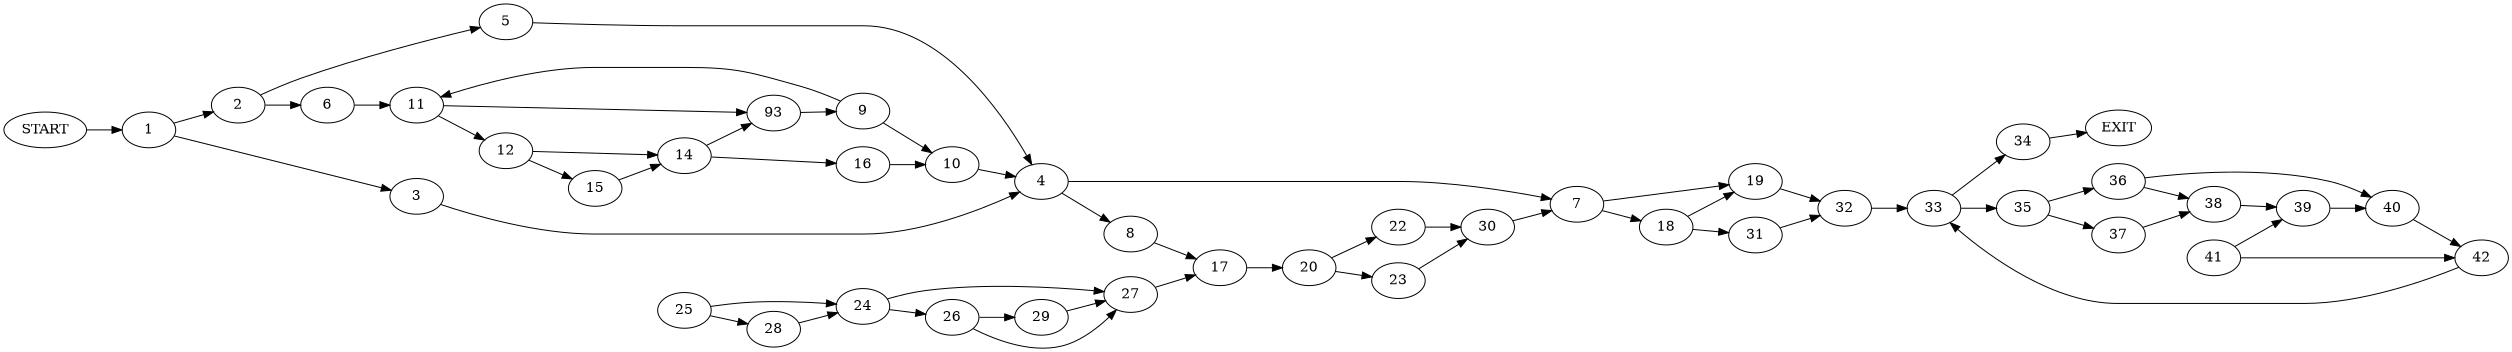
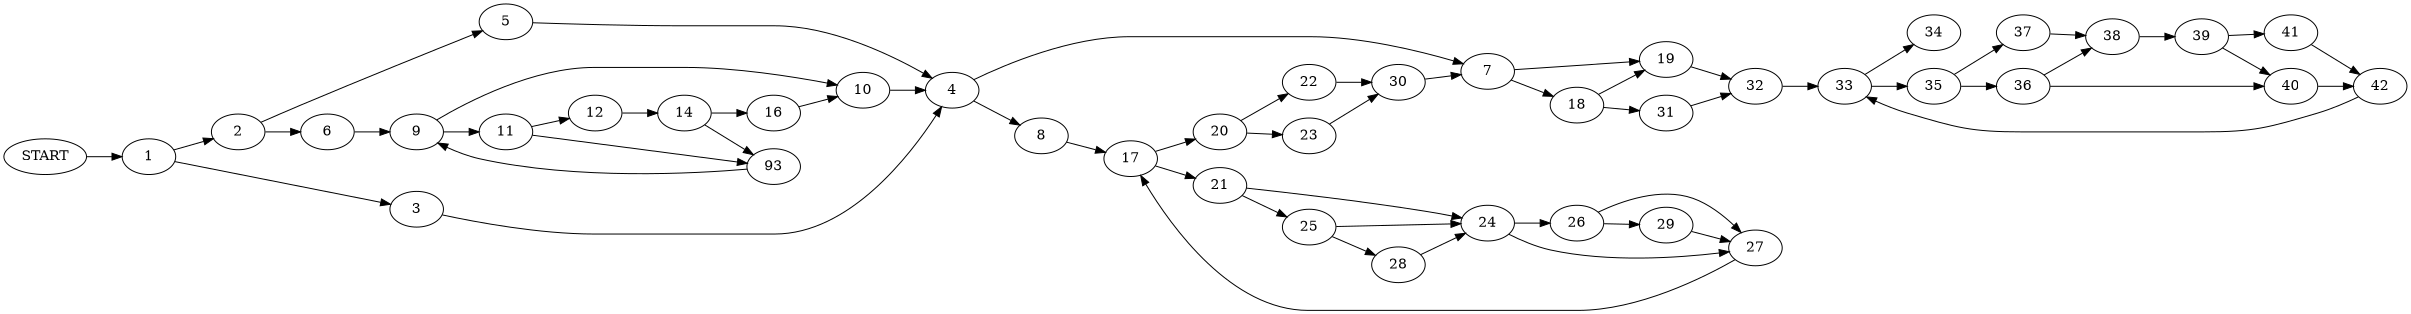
(367, 105) -> (367, 132)
(2118, 128) -> none
none -> (1220, 185)
(595, 188) -> none
(2254, 236) -> (2241, 35)
